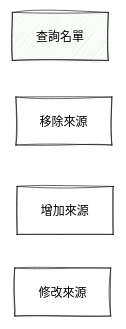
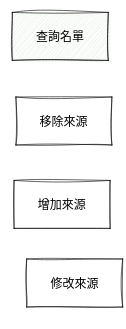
(65, 210) -> (62, 204)
(63, 292) -> (75, 283)
